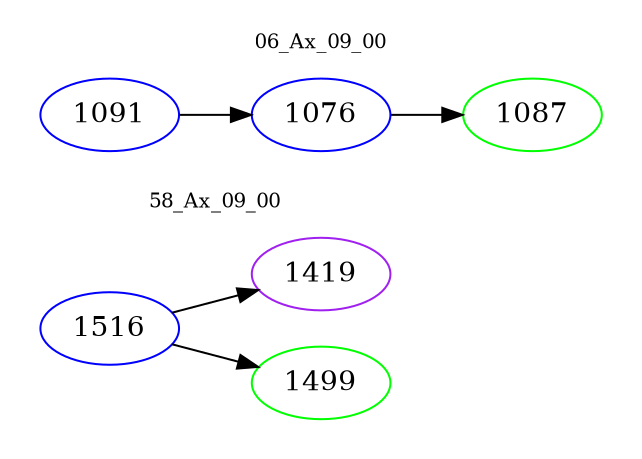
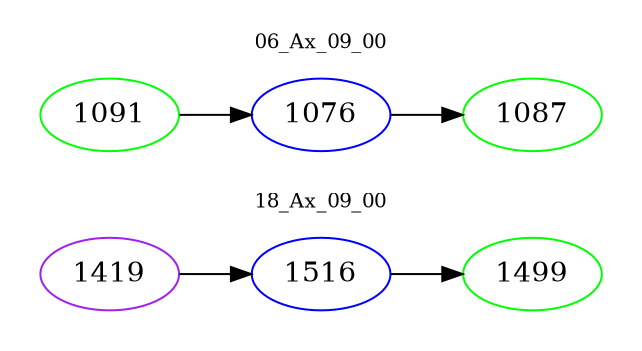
(110, 115) -> (110, 115)
(215, 203) -> (321, 203)
(205, 304) -> (205, 274)
